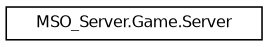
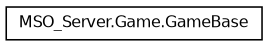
(134, 23) -> (134, 23)
